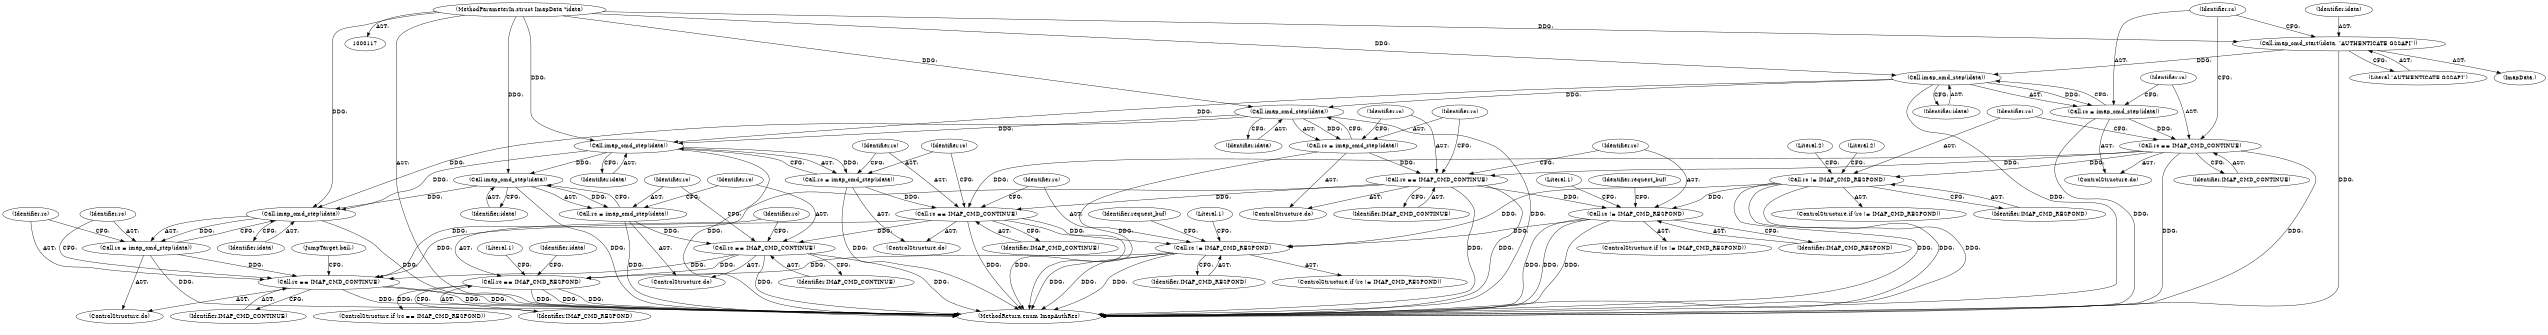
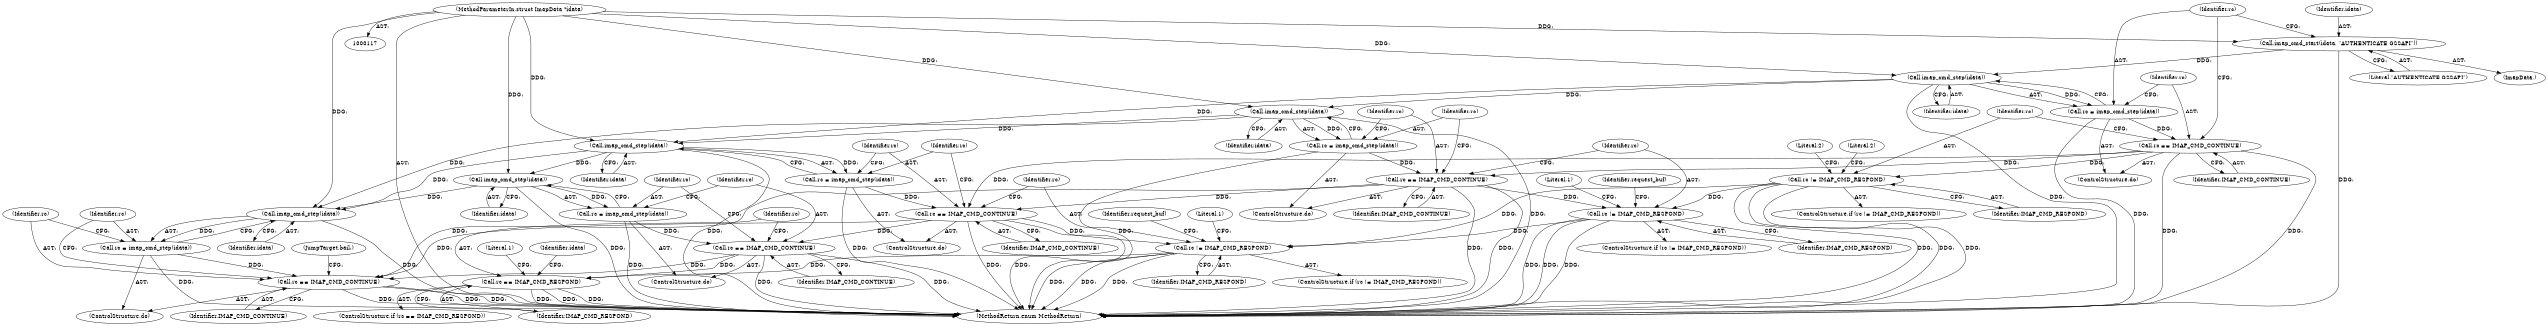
(406, 299) -> (406, 299)
(1029, 316) -> (1029, 316)
